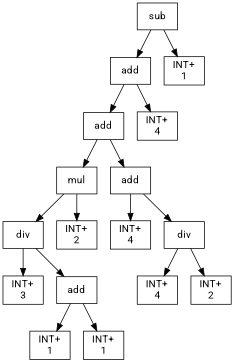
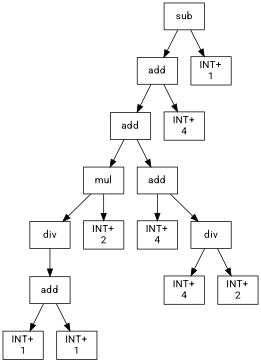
(23, 290) -> none
